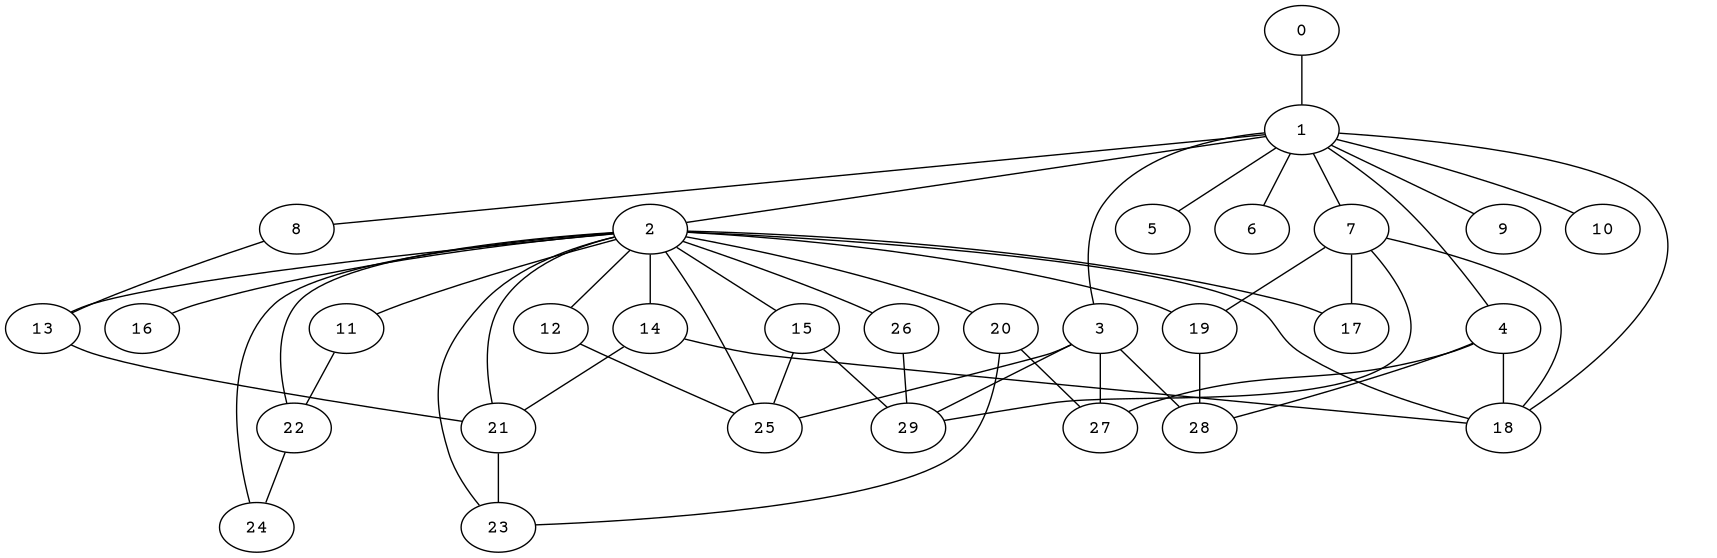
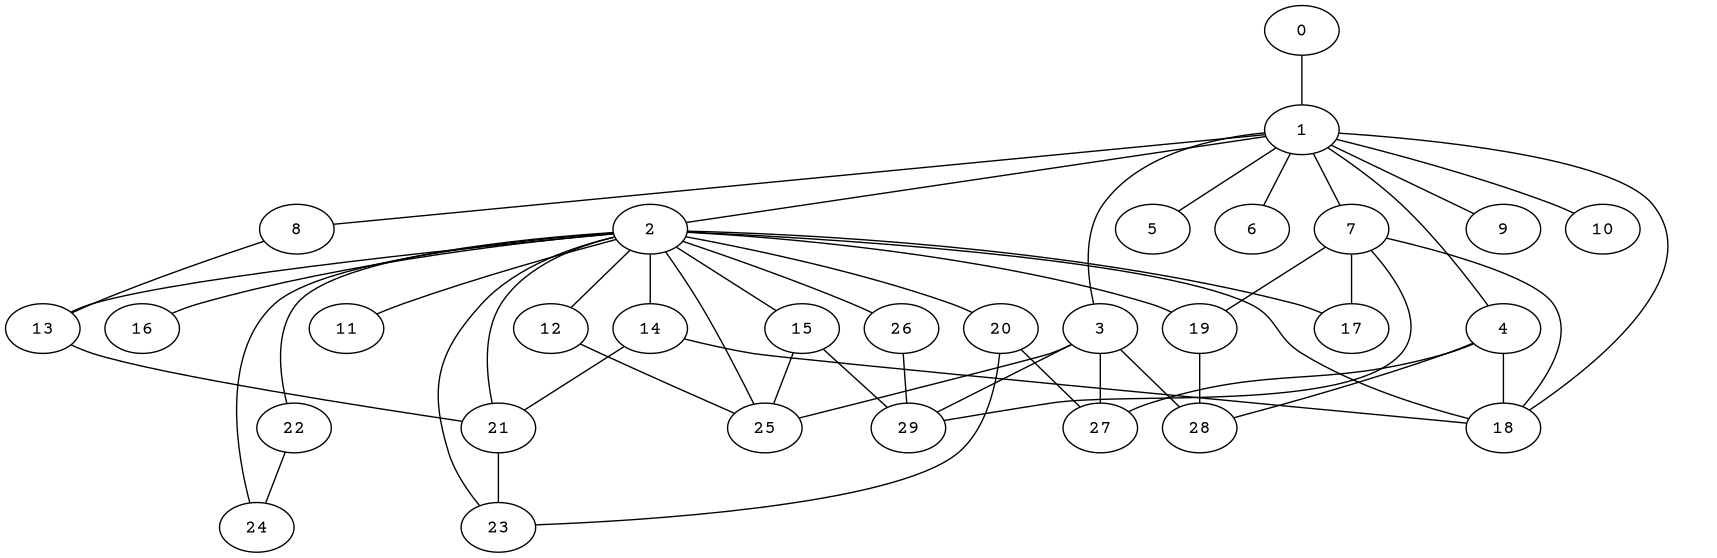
(320, 378) -> none
